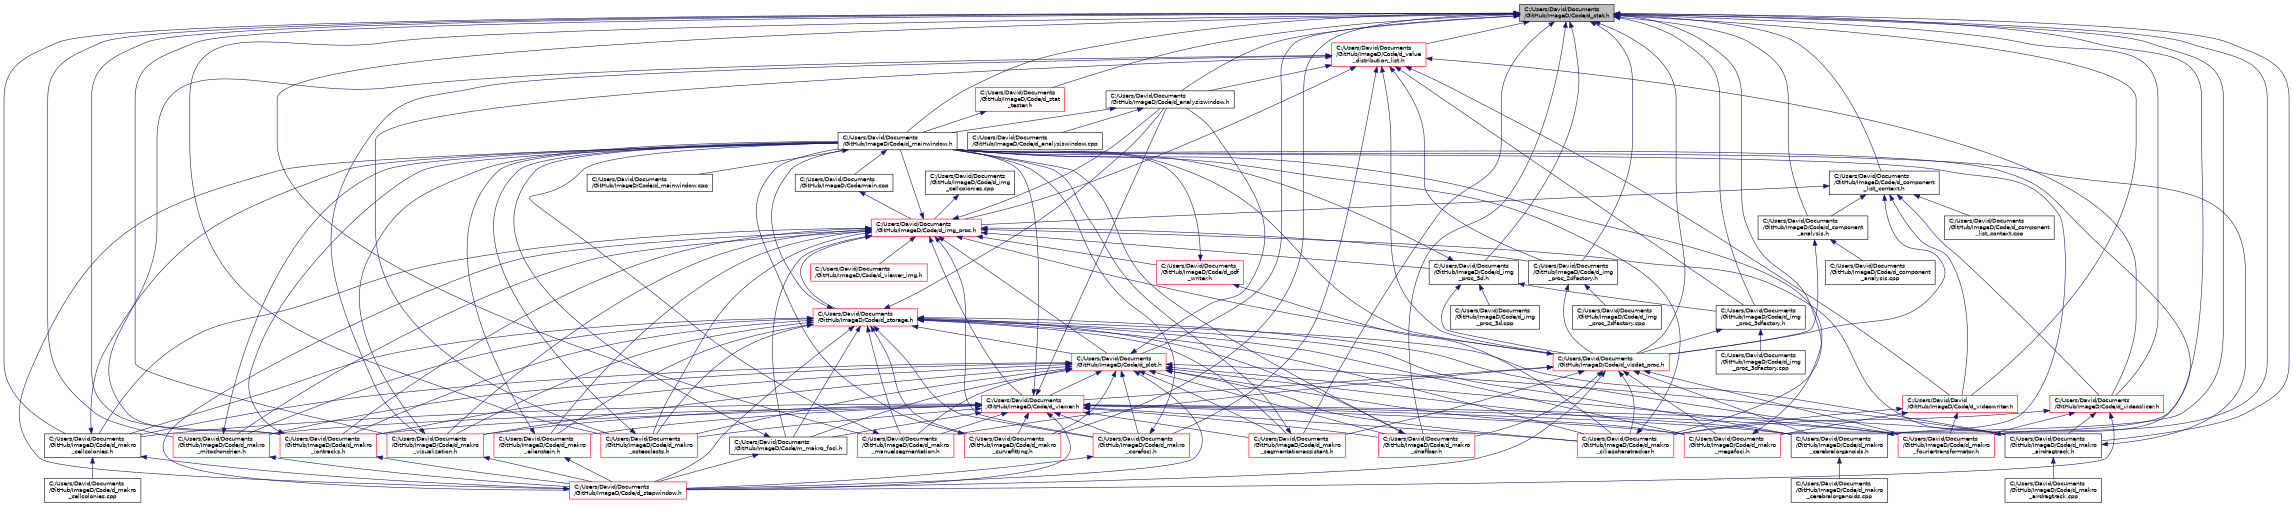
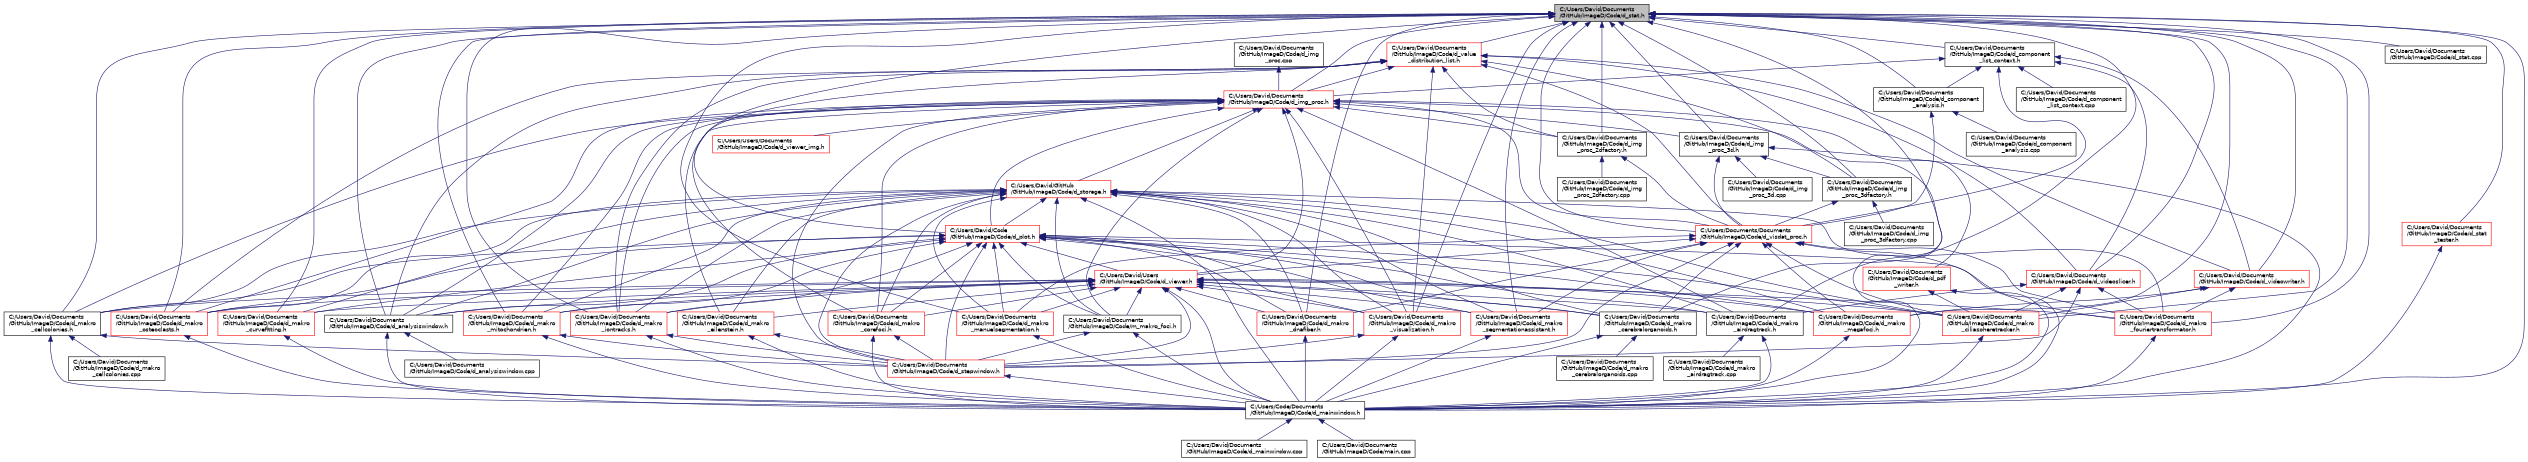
none -> (2436, 55)
(898, 141) -> (1305, 410)
(970, 183) -> (1279, 55)
(888, 207) -> (1426, 29)
(869, 273) -> (771, 144)
(865, 317) -> (1059, 189)
(1119, 362) -> (992, 234)
(1611, 362) -> (1754, 234)
(1033, 404) -> (1146, 279)
(1960, 404) -> (2252, 279)
